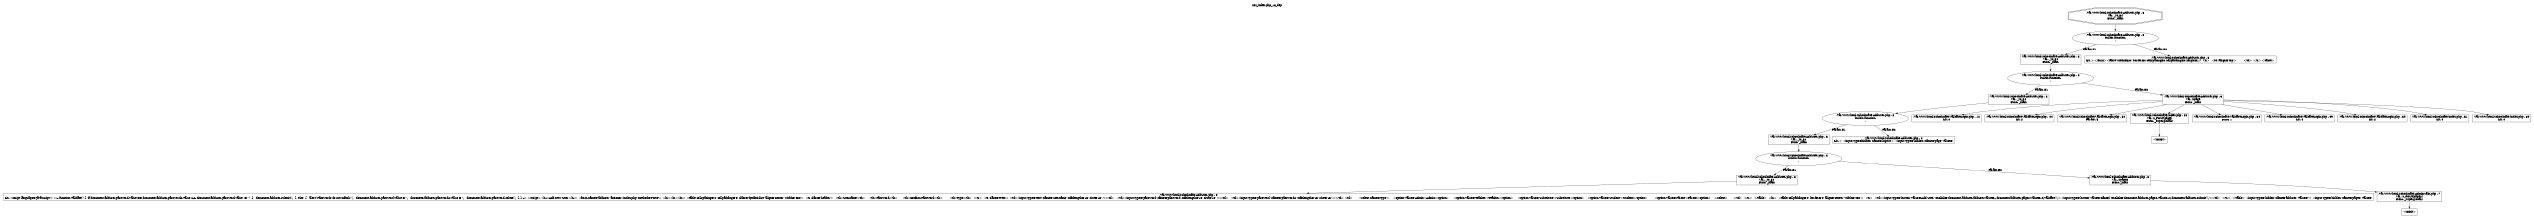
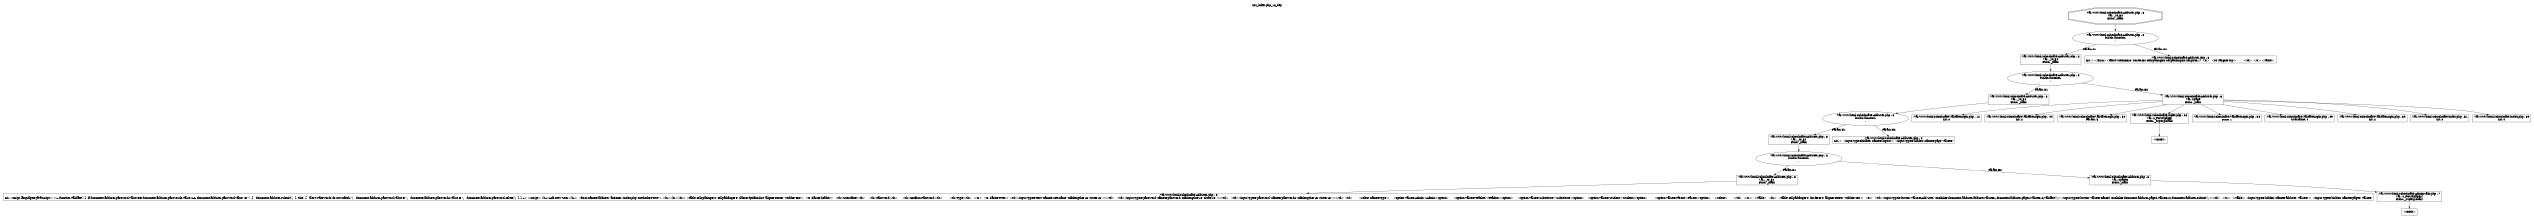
(2300, 118) -> (2300, 118)
